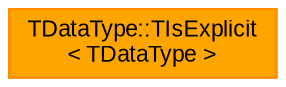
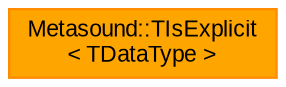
(143, 43) -> (143, 43)
